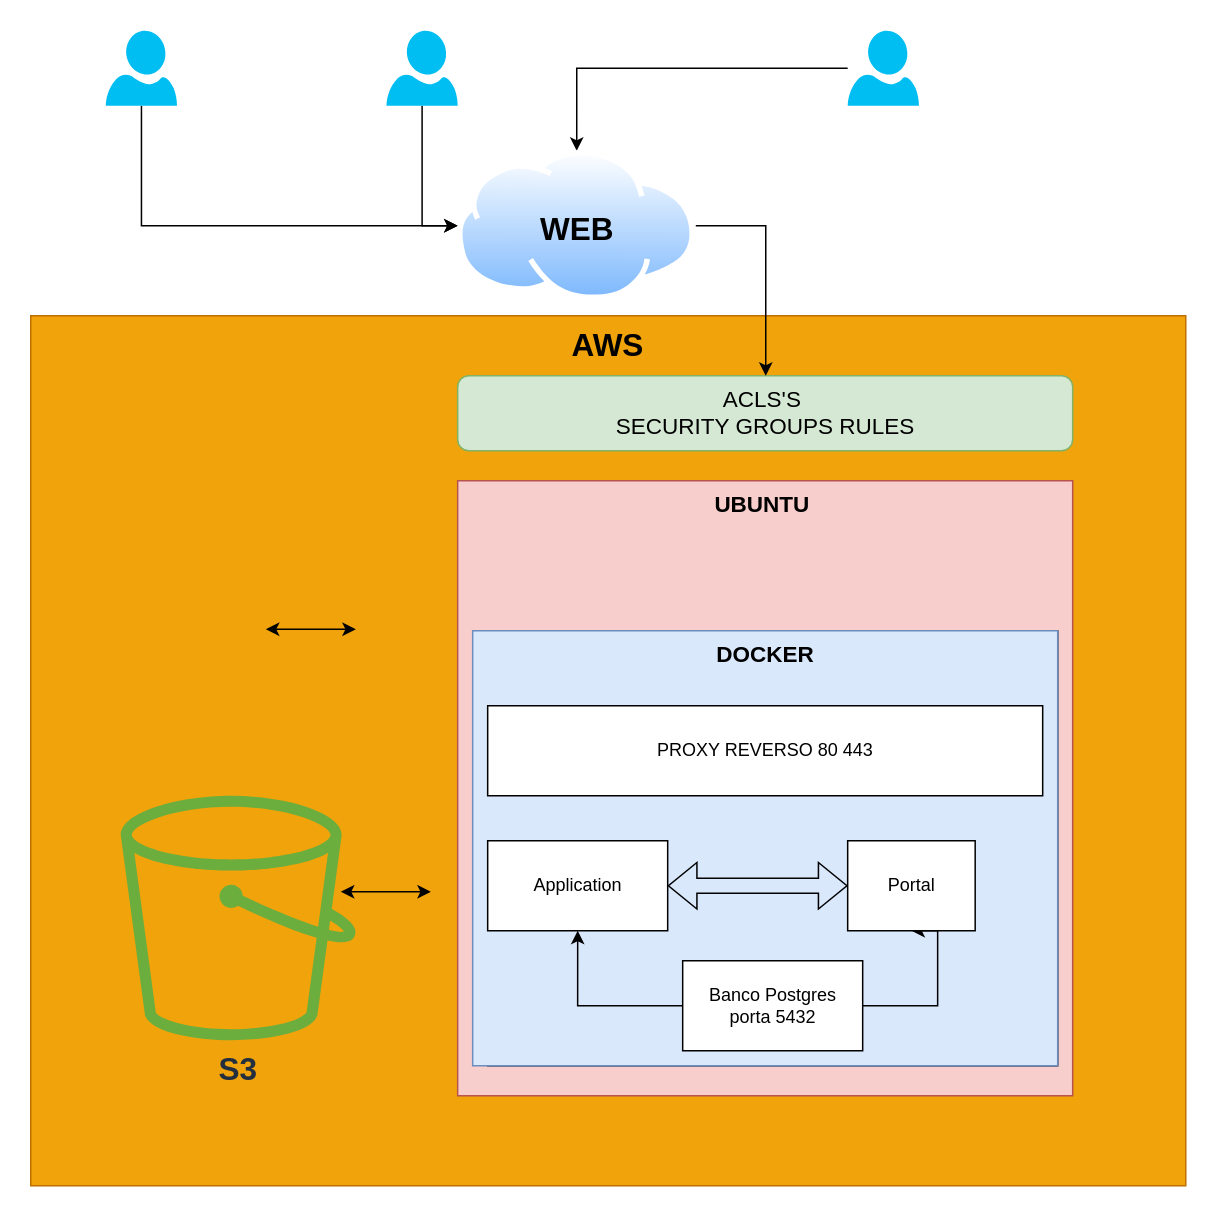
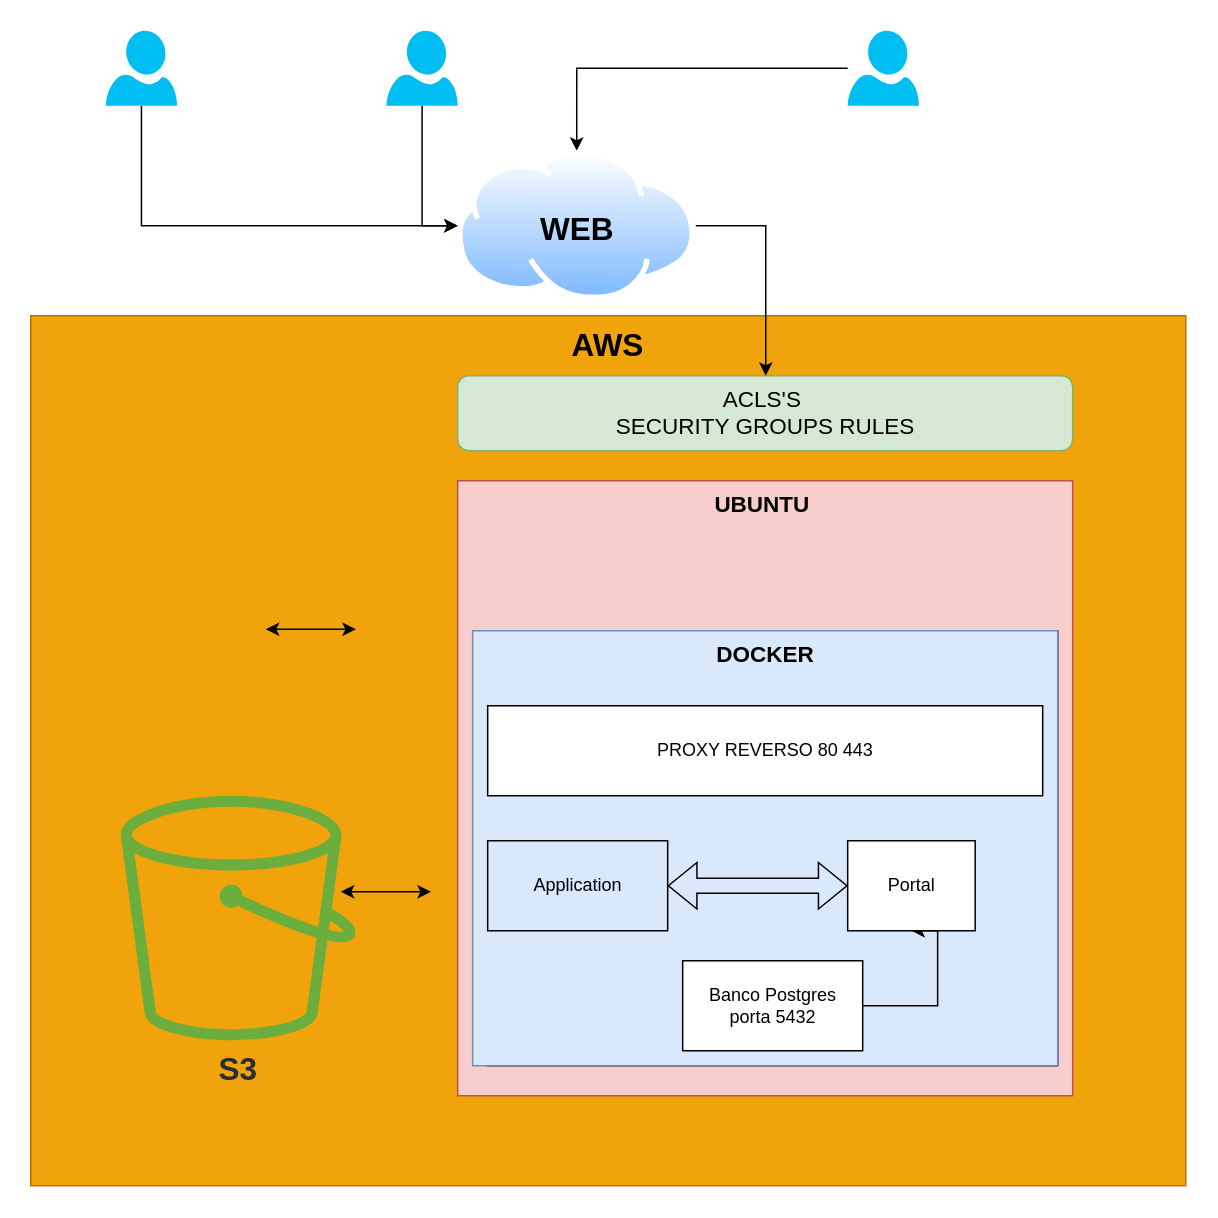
(578, 886) -> (578, 886)
(598, 1006) -> none
